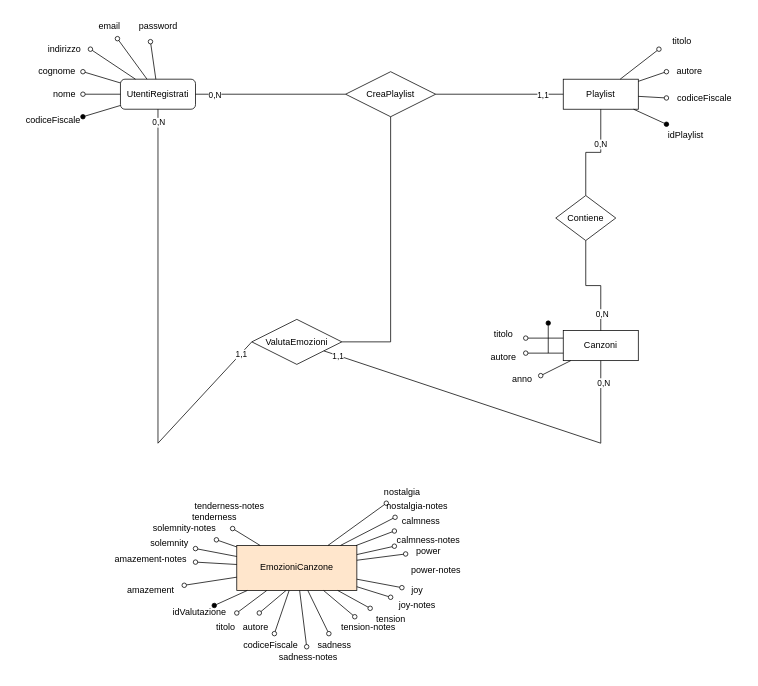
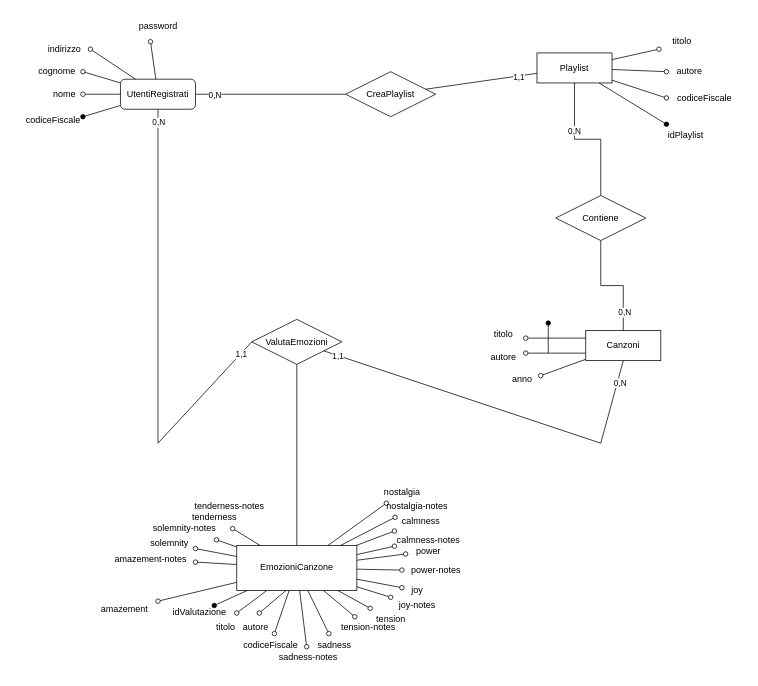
(109, 27) -> none
(133, 59) -> none
(600, 94) -> (574, 68)
(585, 218) -> (600, 218)
(390, 254) -> (297, 455)
(600, 345) -> (623, 345)
(297, 568) -> (297, 568)
none -> (378, 569)
(150, 590) -> (124, 609)
